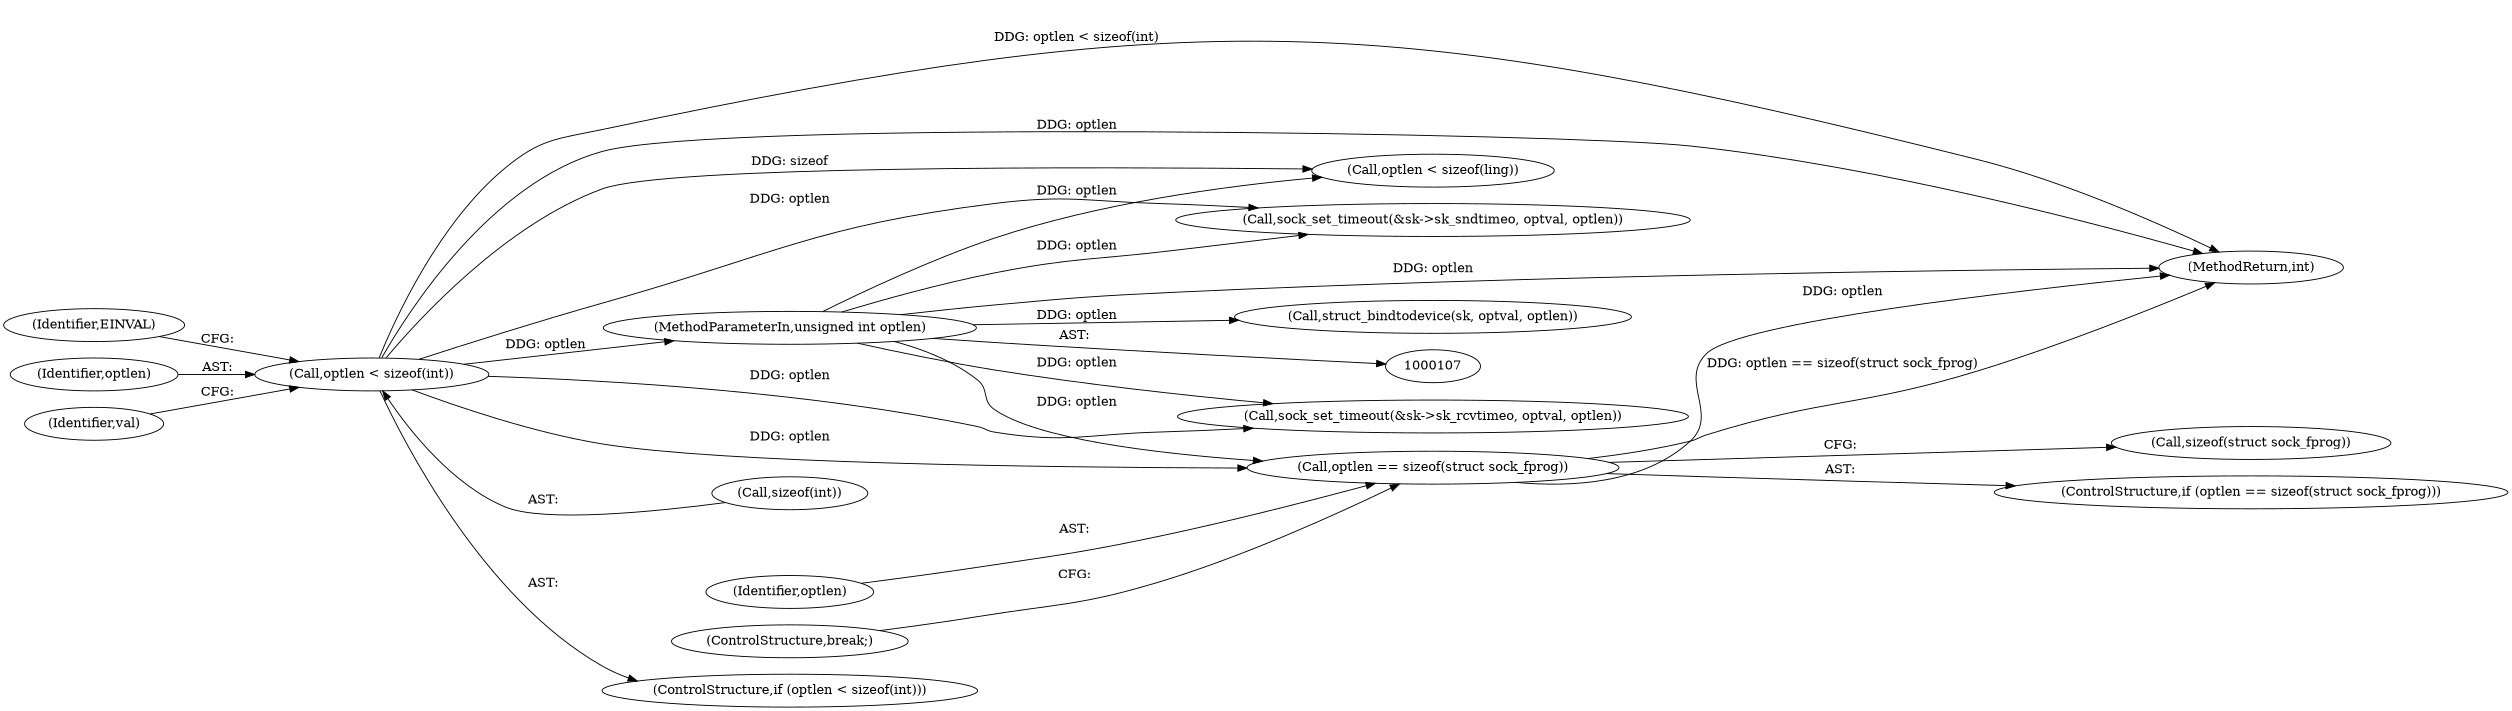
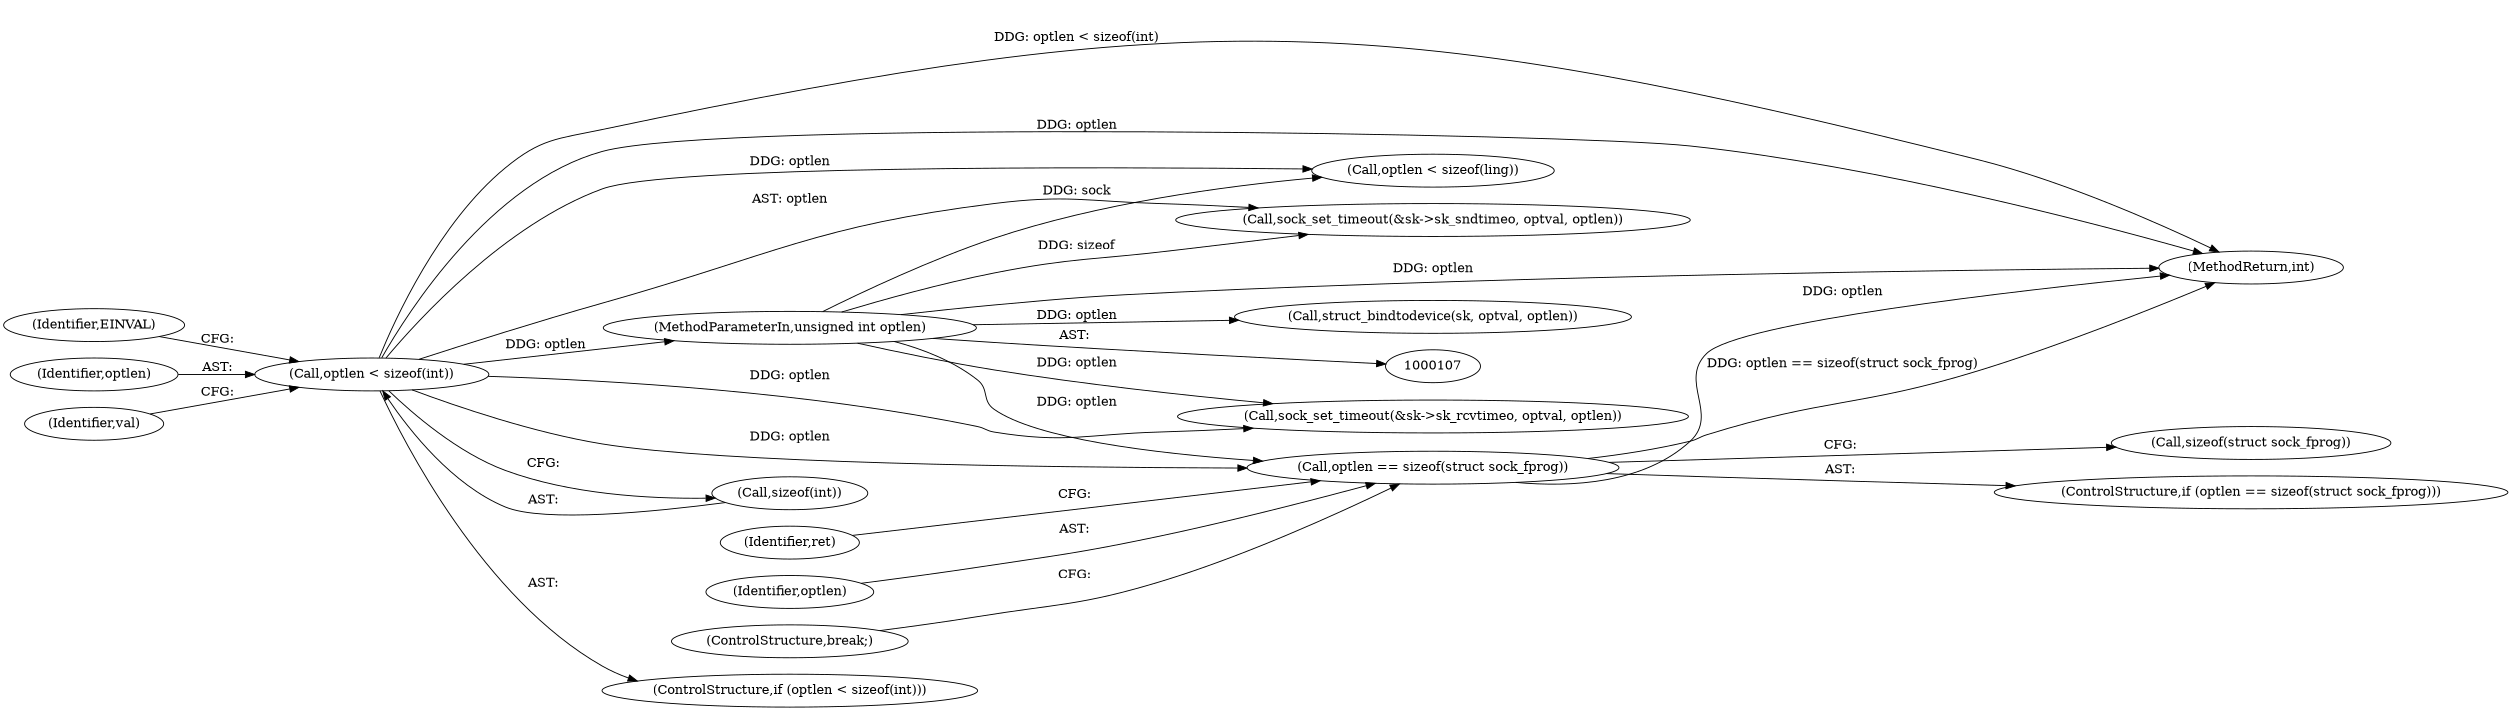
(790, 162) -> (790, 162)
(1077, 191) -> (1077, 191)
(790, 199) -> (790, 199)
(1077, 246) -> (1077, 246)
none -> (535, 480)
none -> (790, 543)
